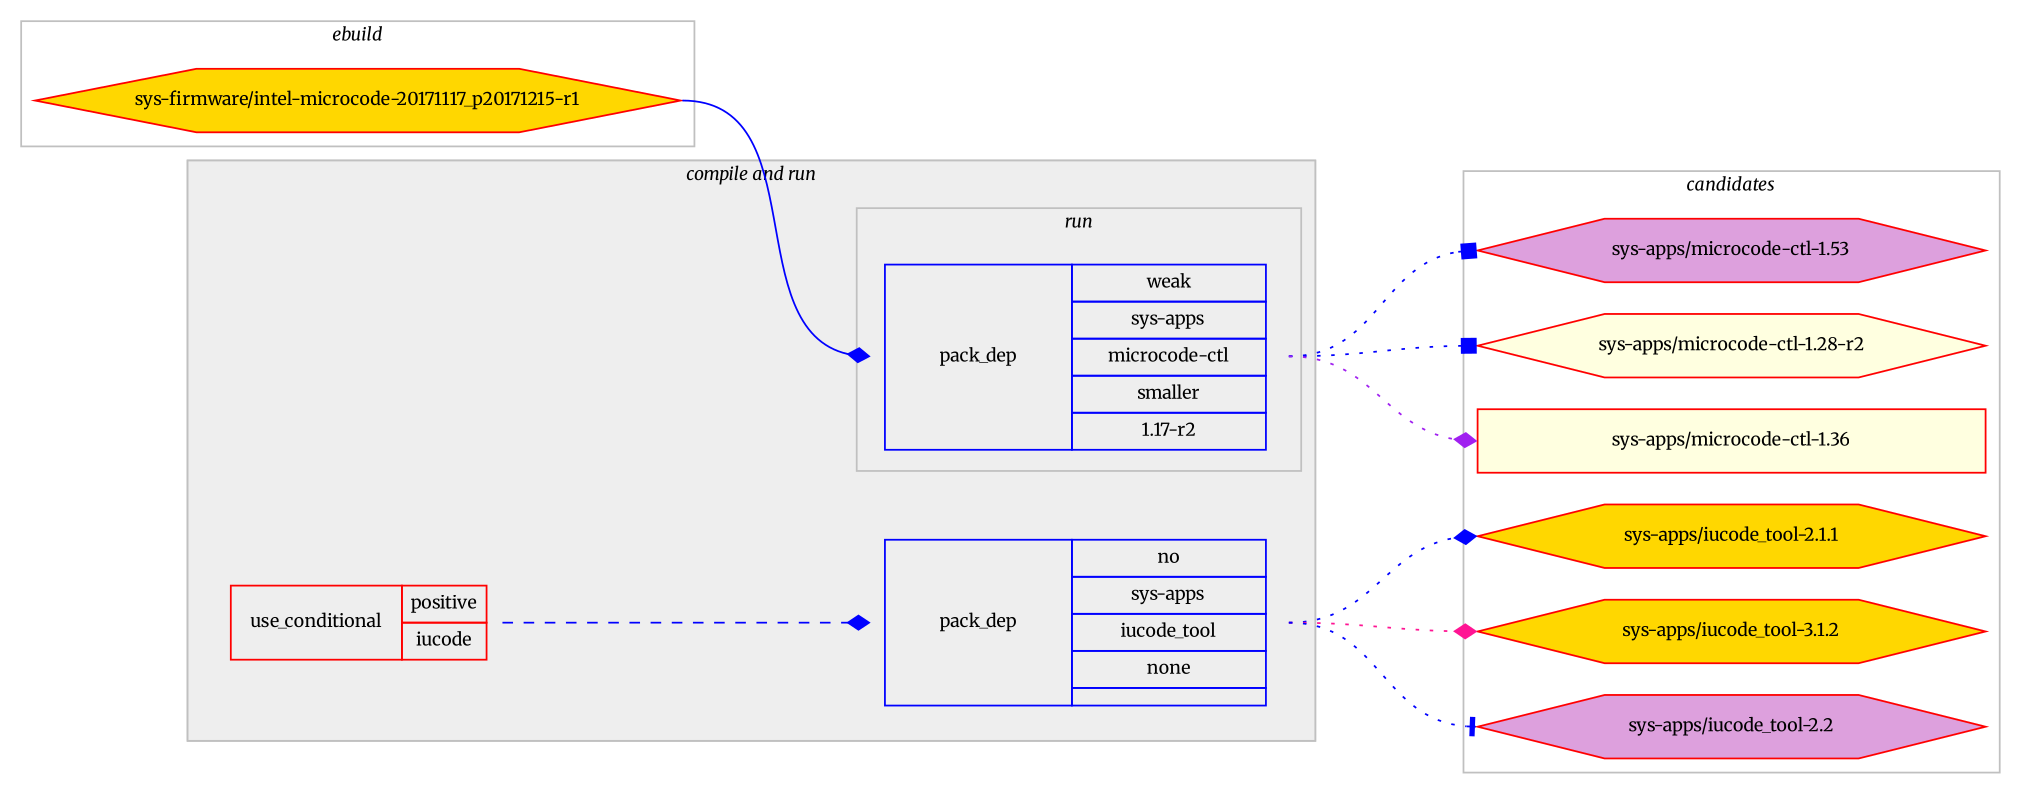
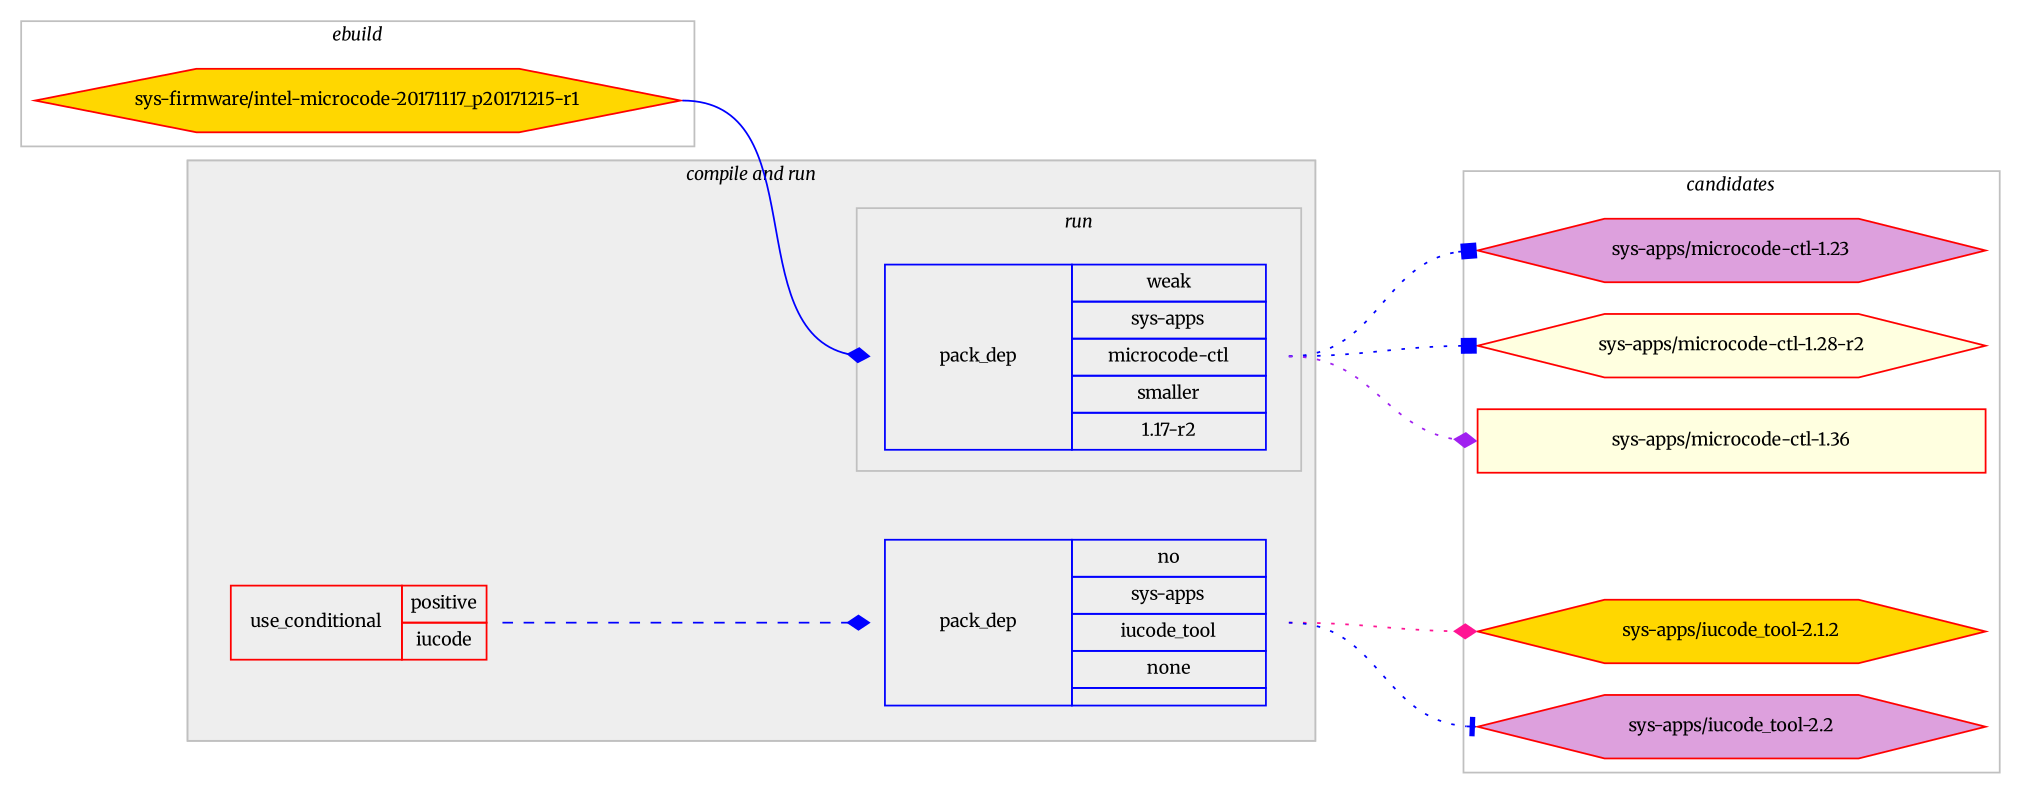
(1732, 250) -> (1732, 250)
(1732, 536) -> none
(1732, 631) -> (1732, 631)
